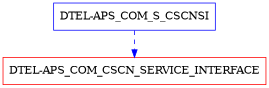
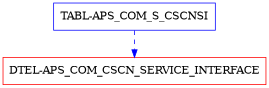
(134, 17) -> (134, 17)
